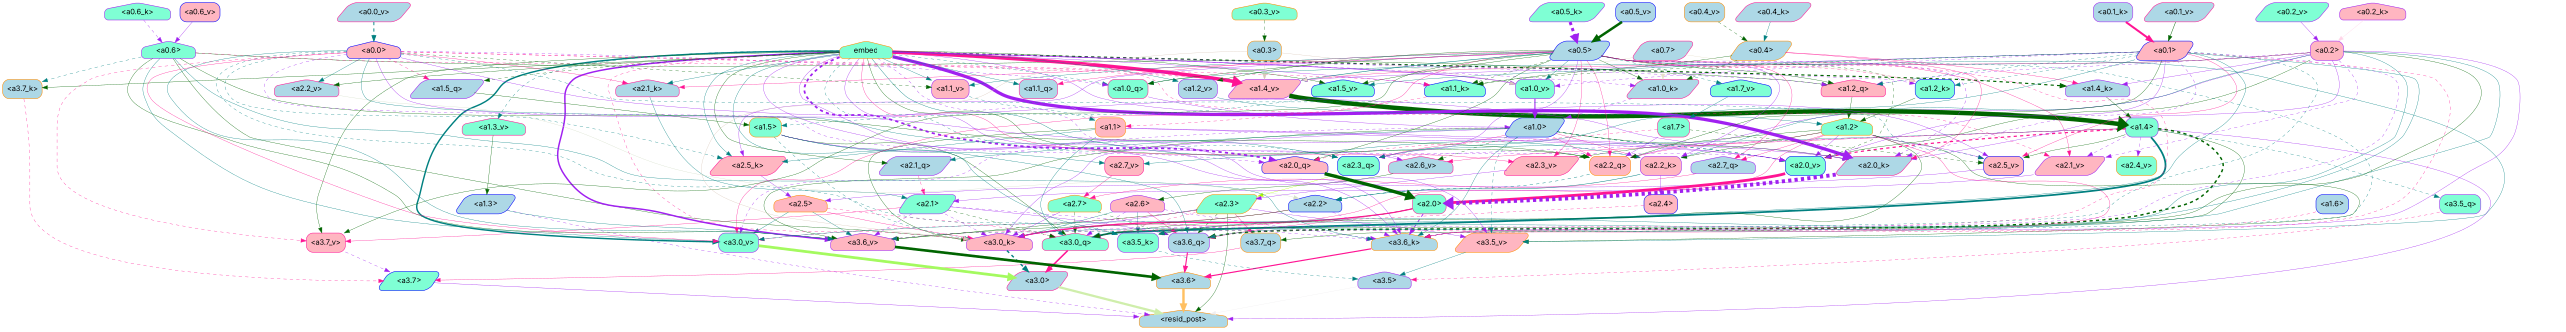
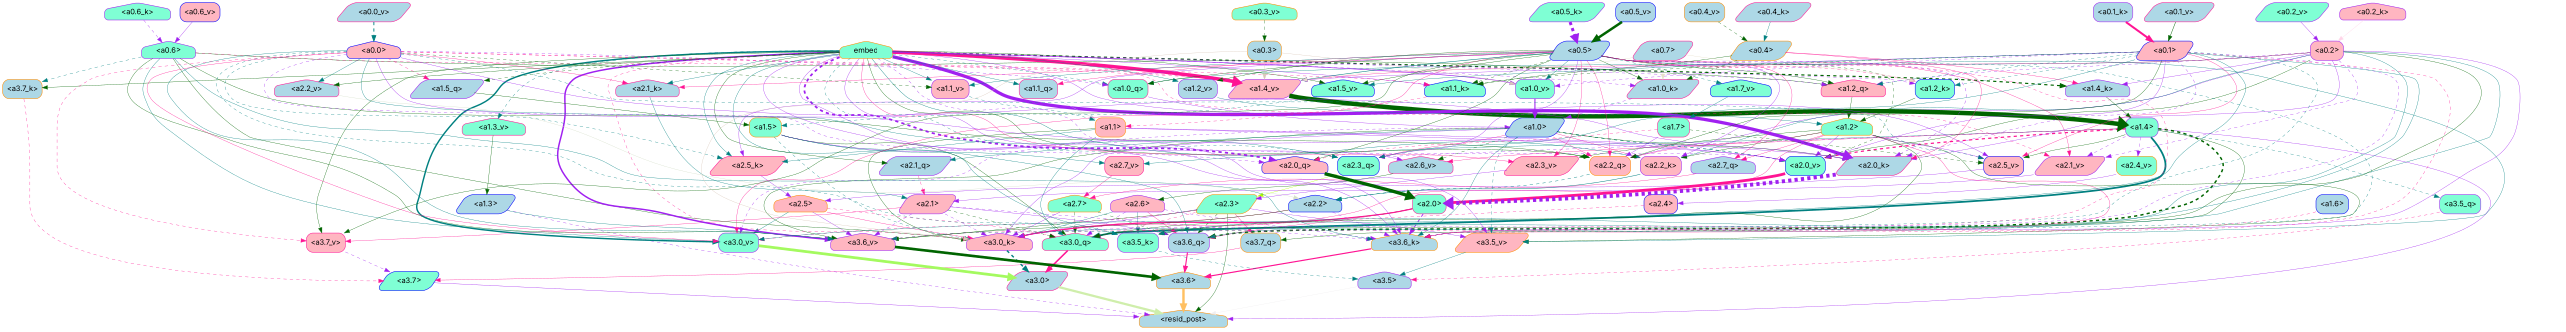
(1661, 182) -> (1911, 194)
(927, 204) -> (927, 204)
(826, 220) -> (826, 220)
